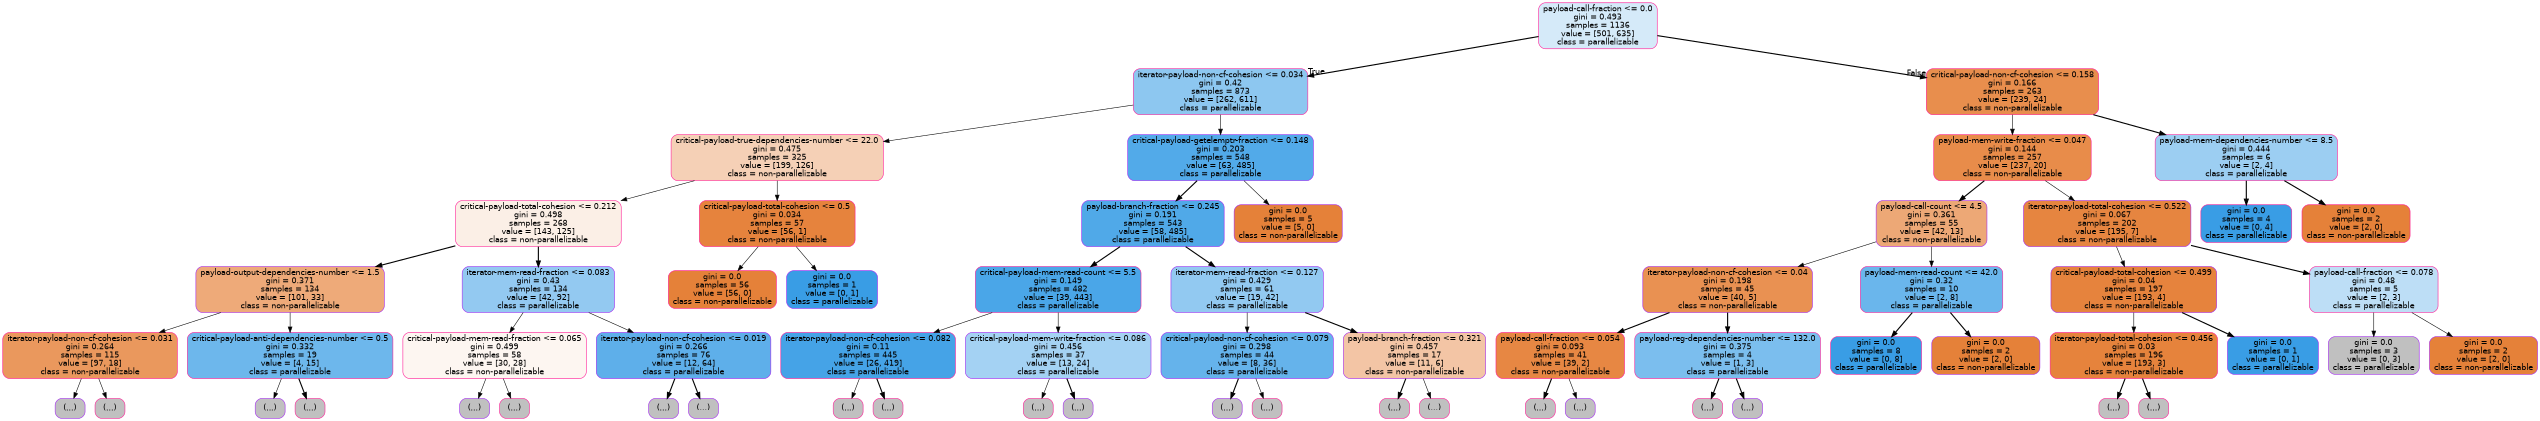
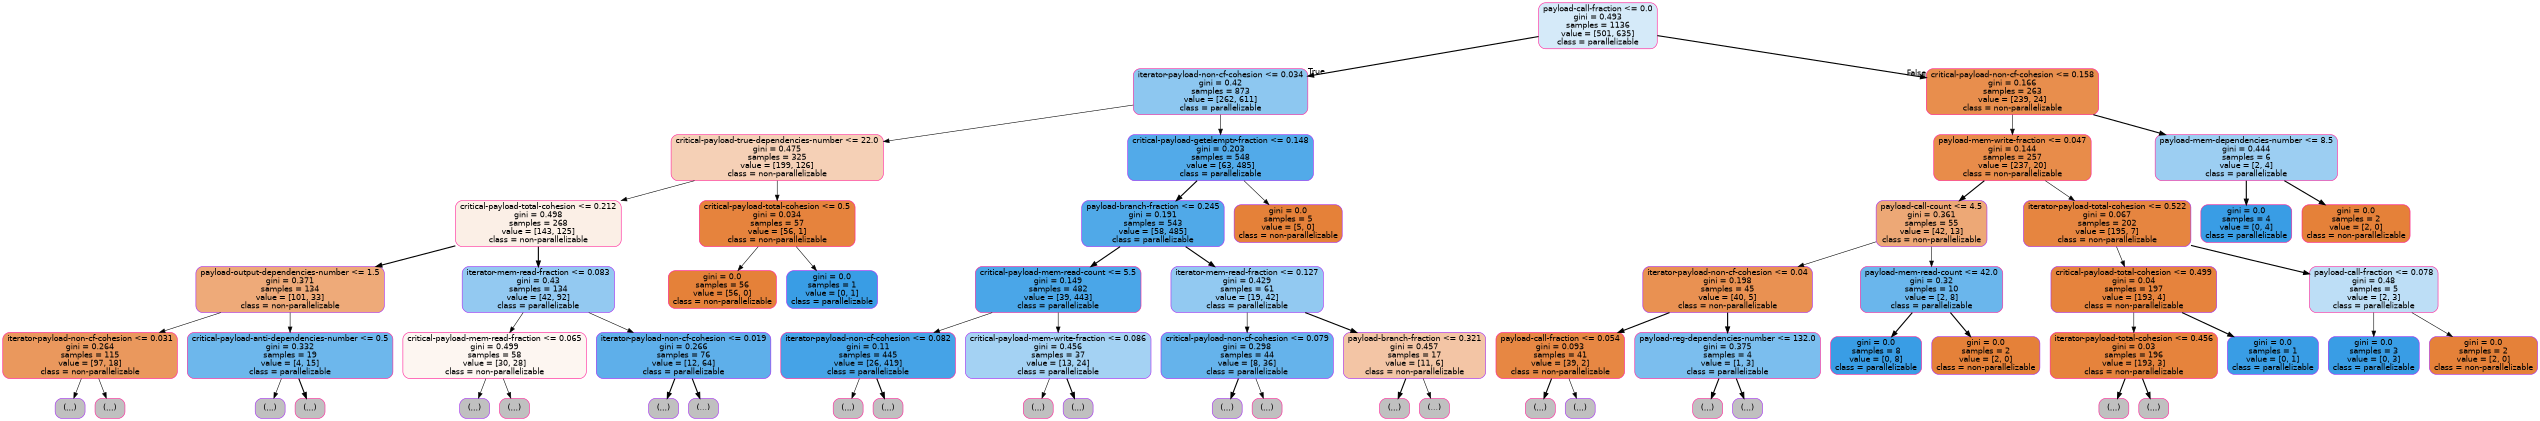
(2374, 355) -> (2374, 355)
